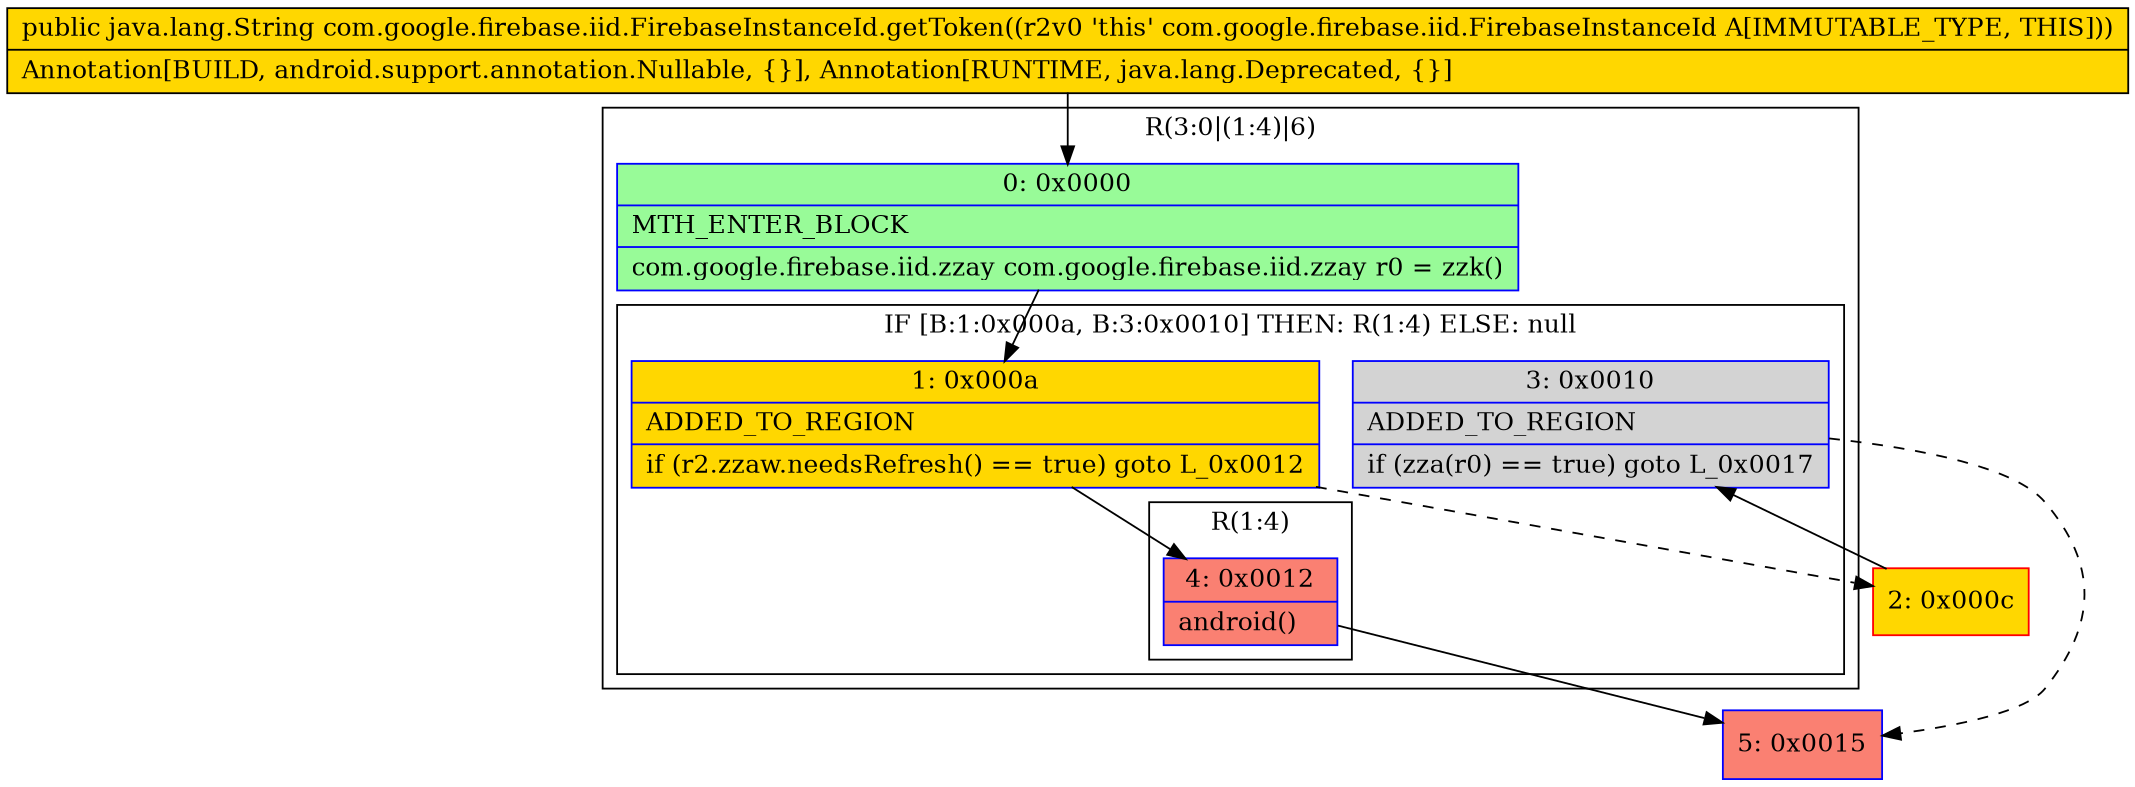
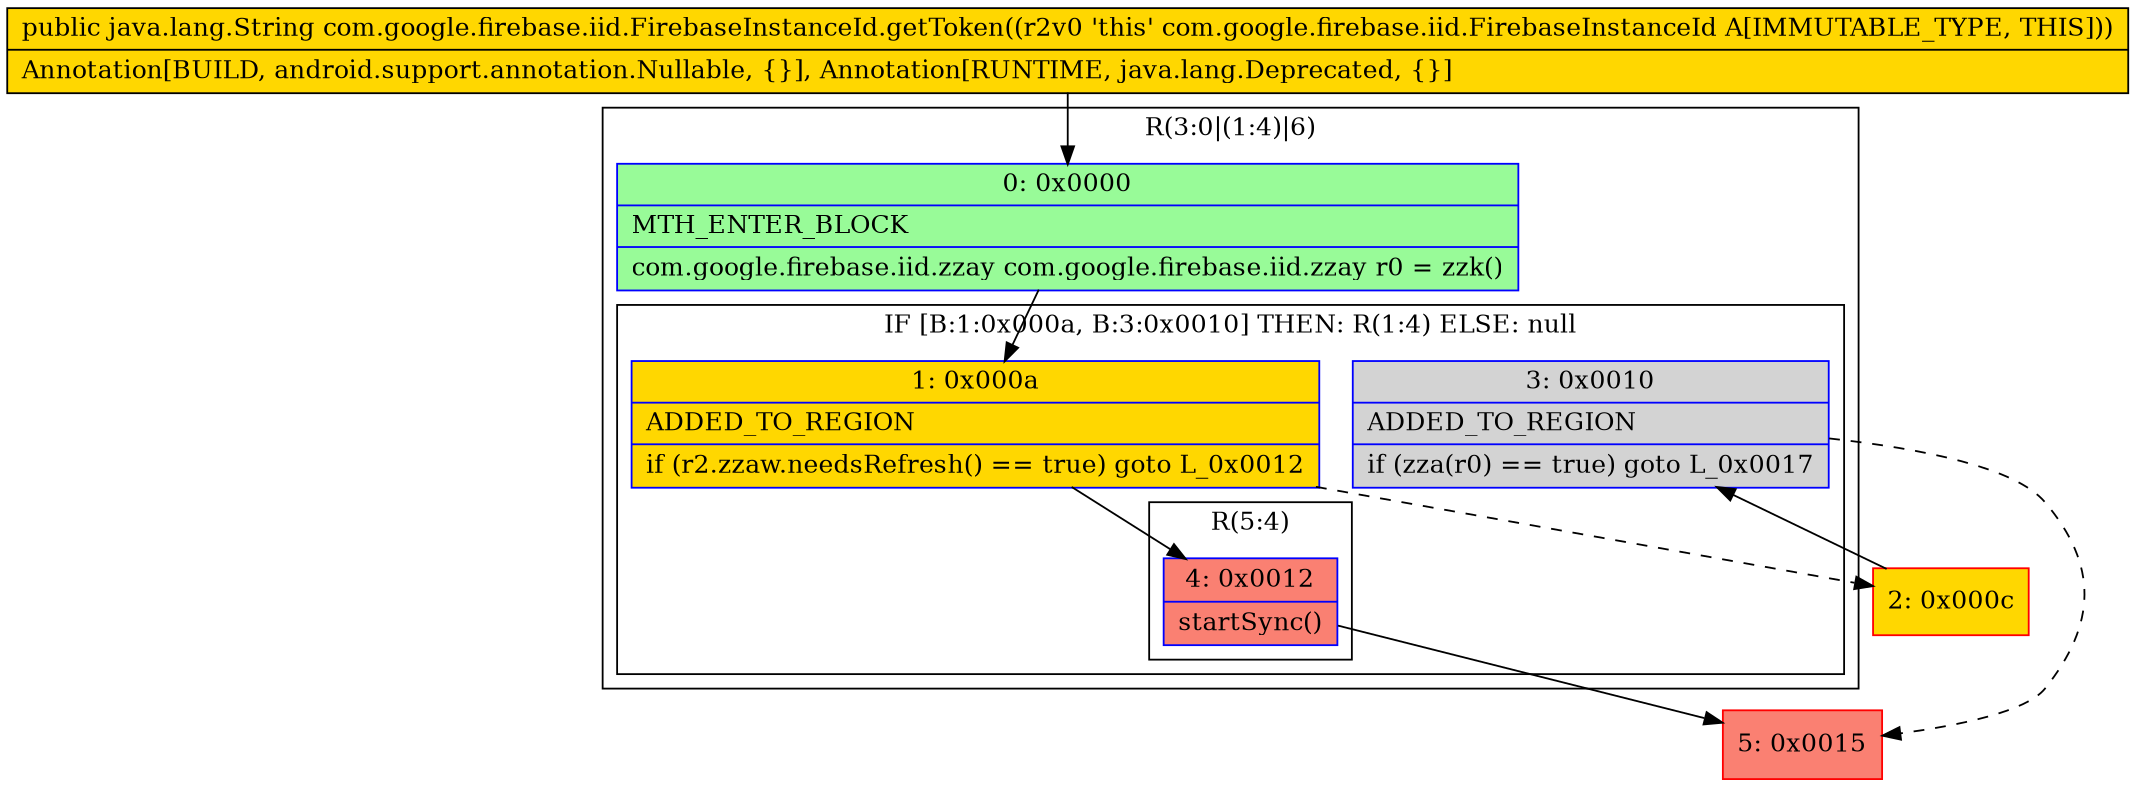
(1251, 523) -> (1251, 523)
(1238, 623) -> (1251, 623)
(1802, 745) -> (1802, 745)
